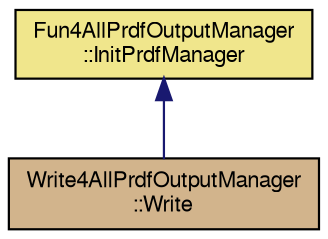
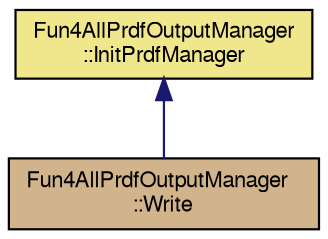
(164, 194) -> (164, 194)
